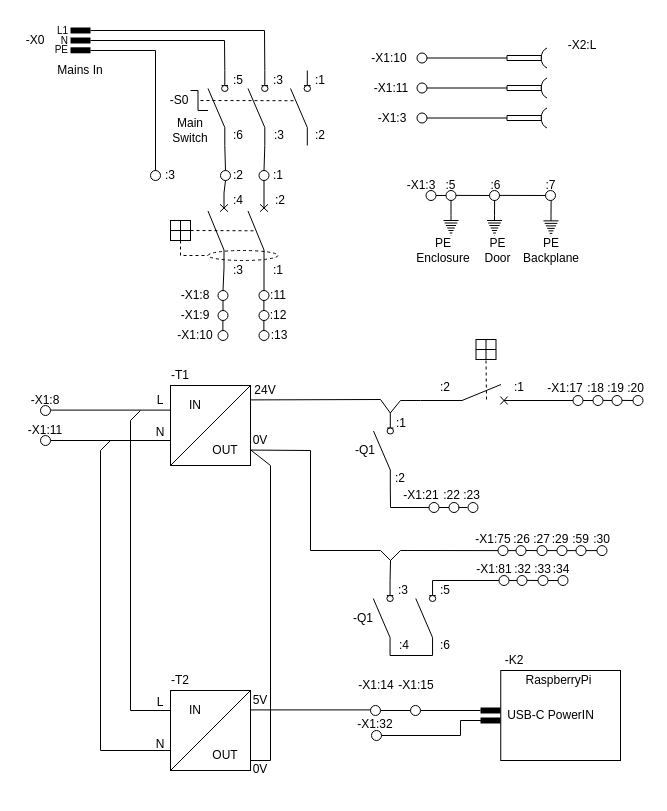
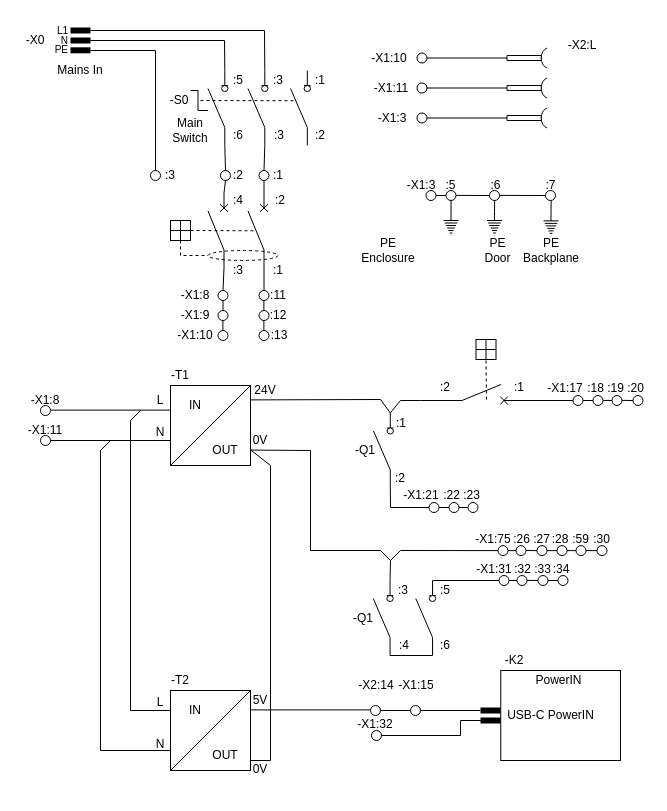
(443, 251) -> (388, 251)
(561, 540) -> (561, 540)
(495, 570) -> (495, 570)
(559, 681) -> (559, 681)
(377, 686) -> (377, 686)
